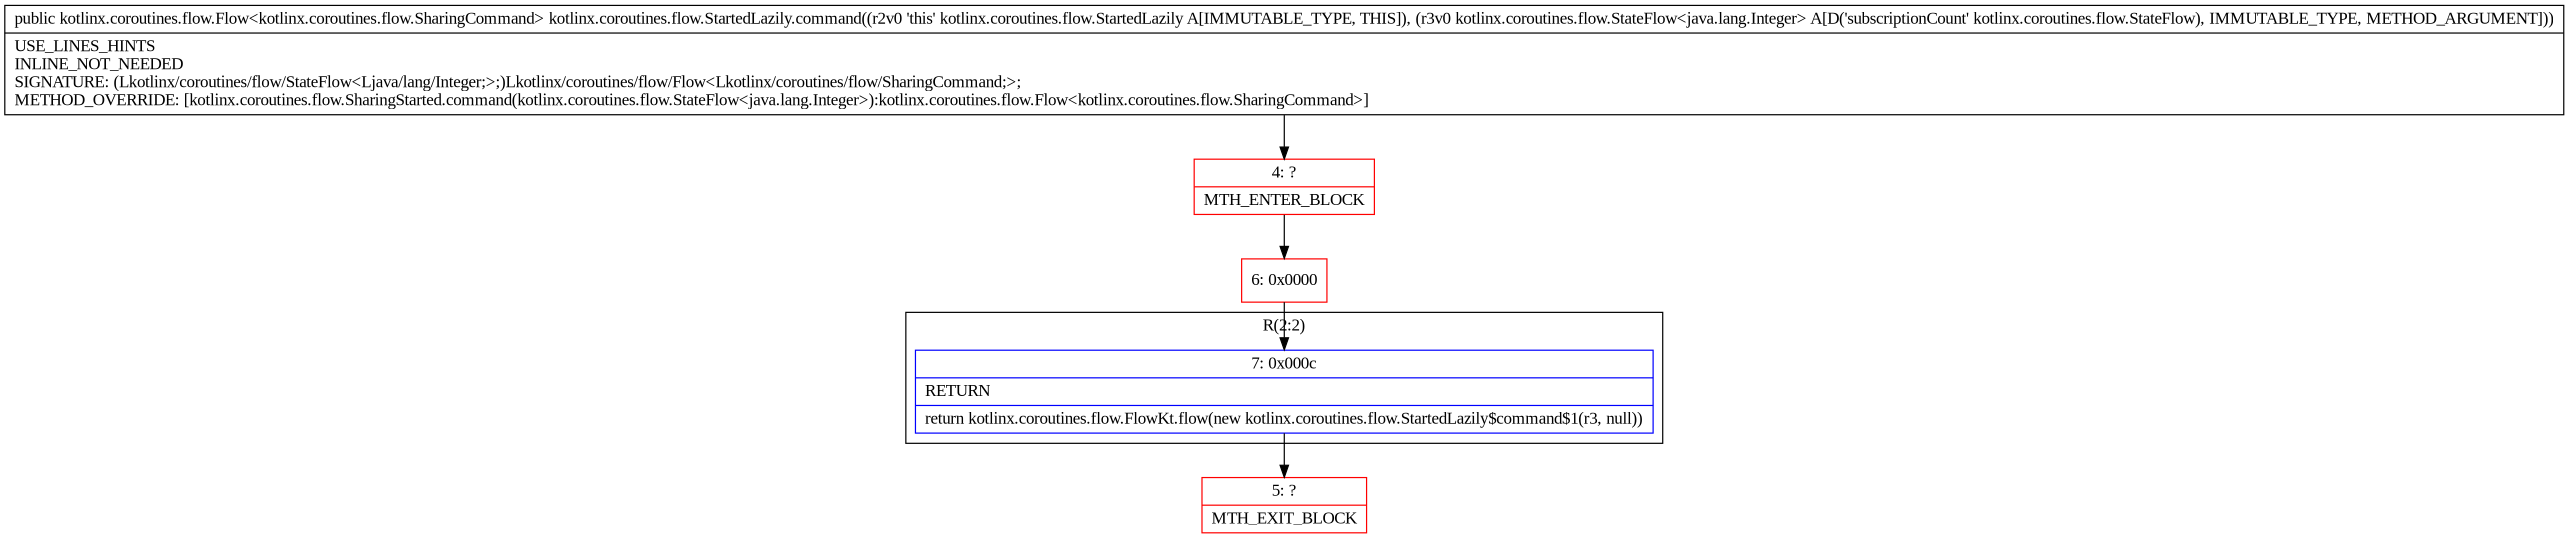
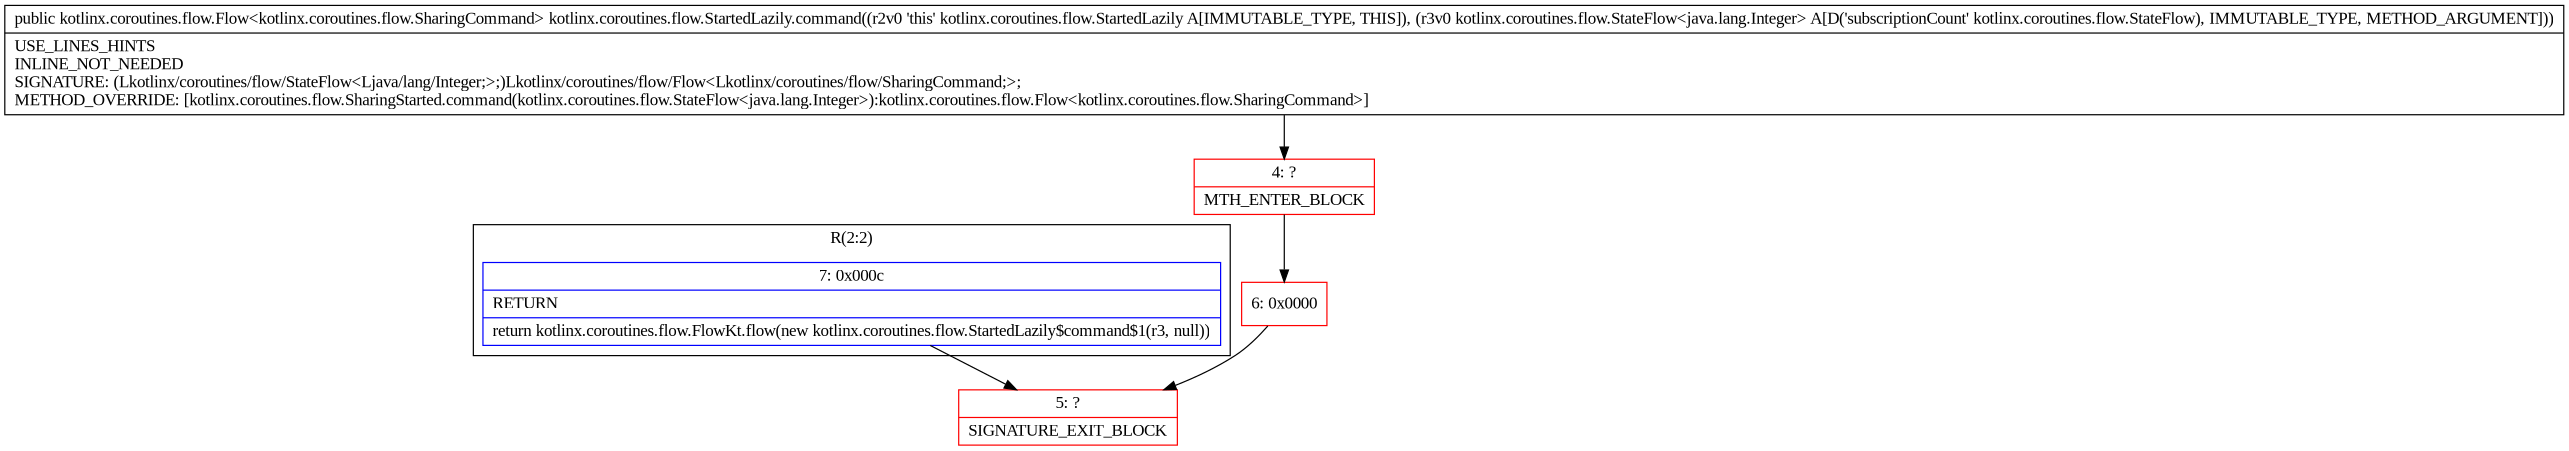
(1284, 320) -> (1223, 363)
(1284, 518) -> (1068, 431)
